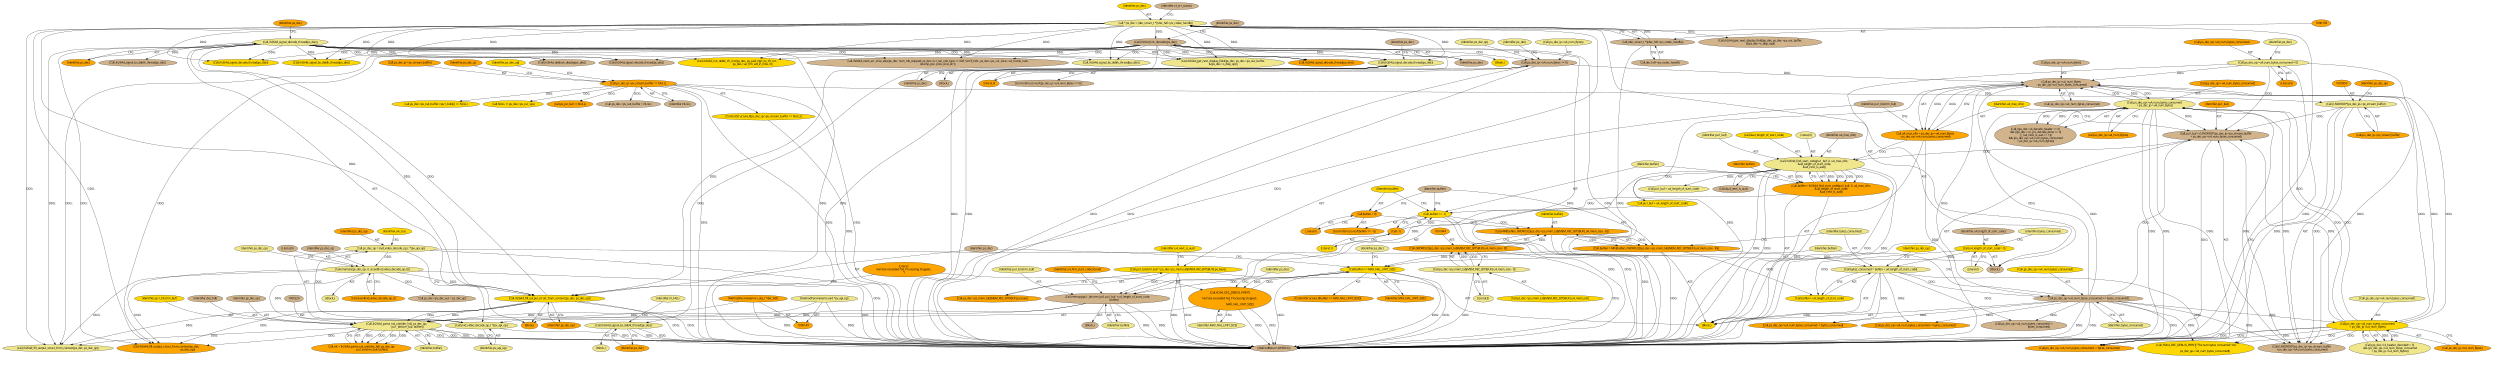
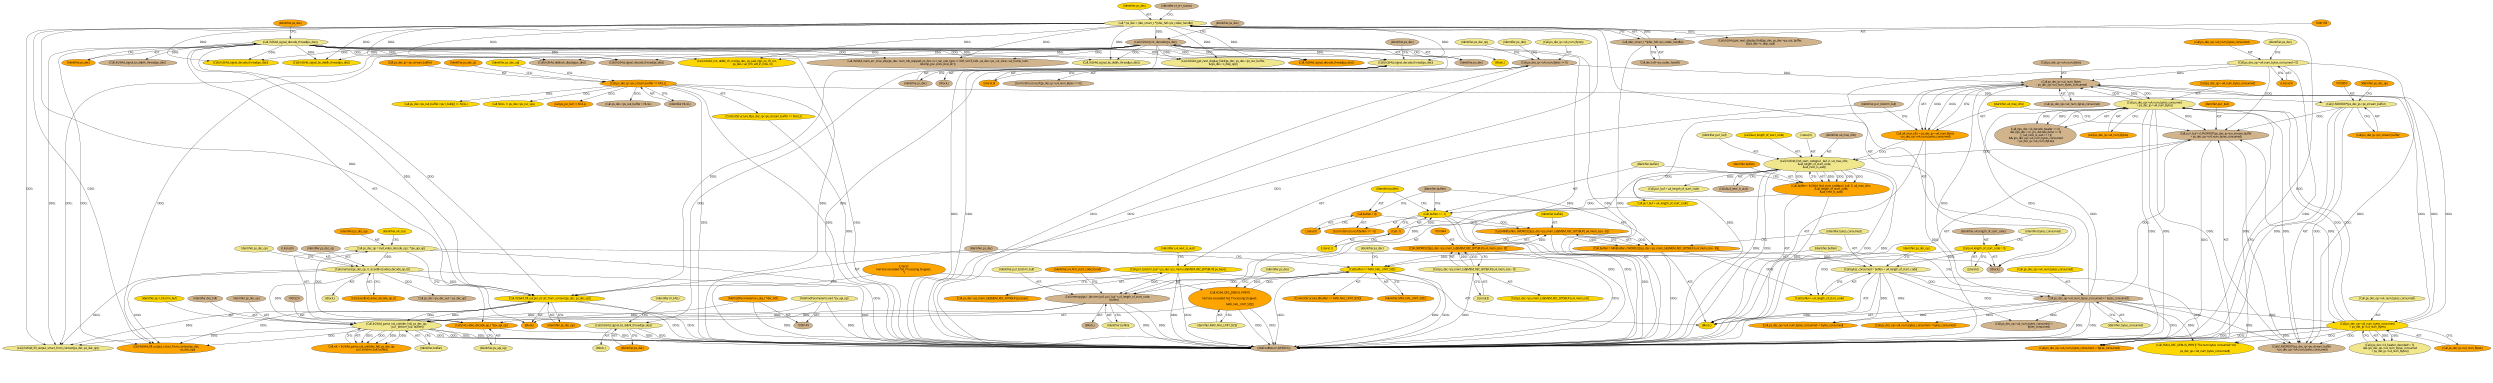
(1429, 51) -> (860, 53)
(1519, 282) -> (1510, 284)
(481, 326) -> (481, 326)
(803, 326) -> (803, 326)
